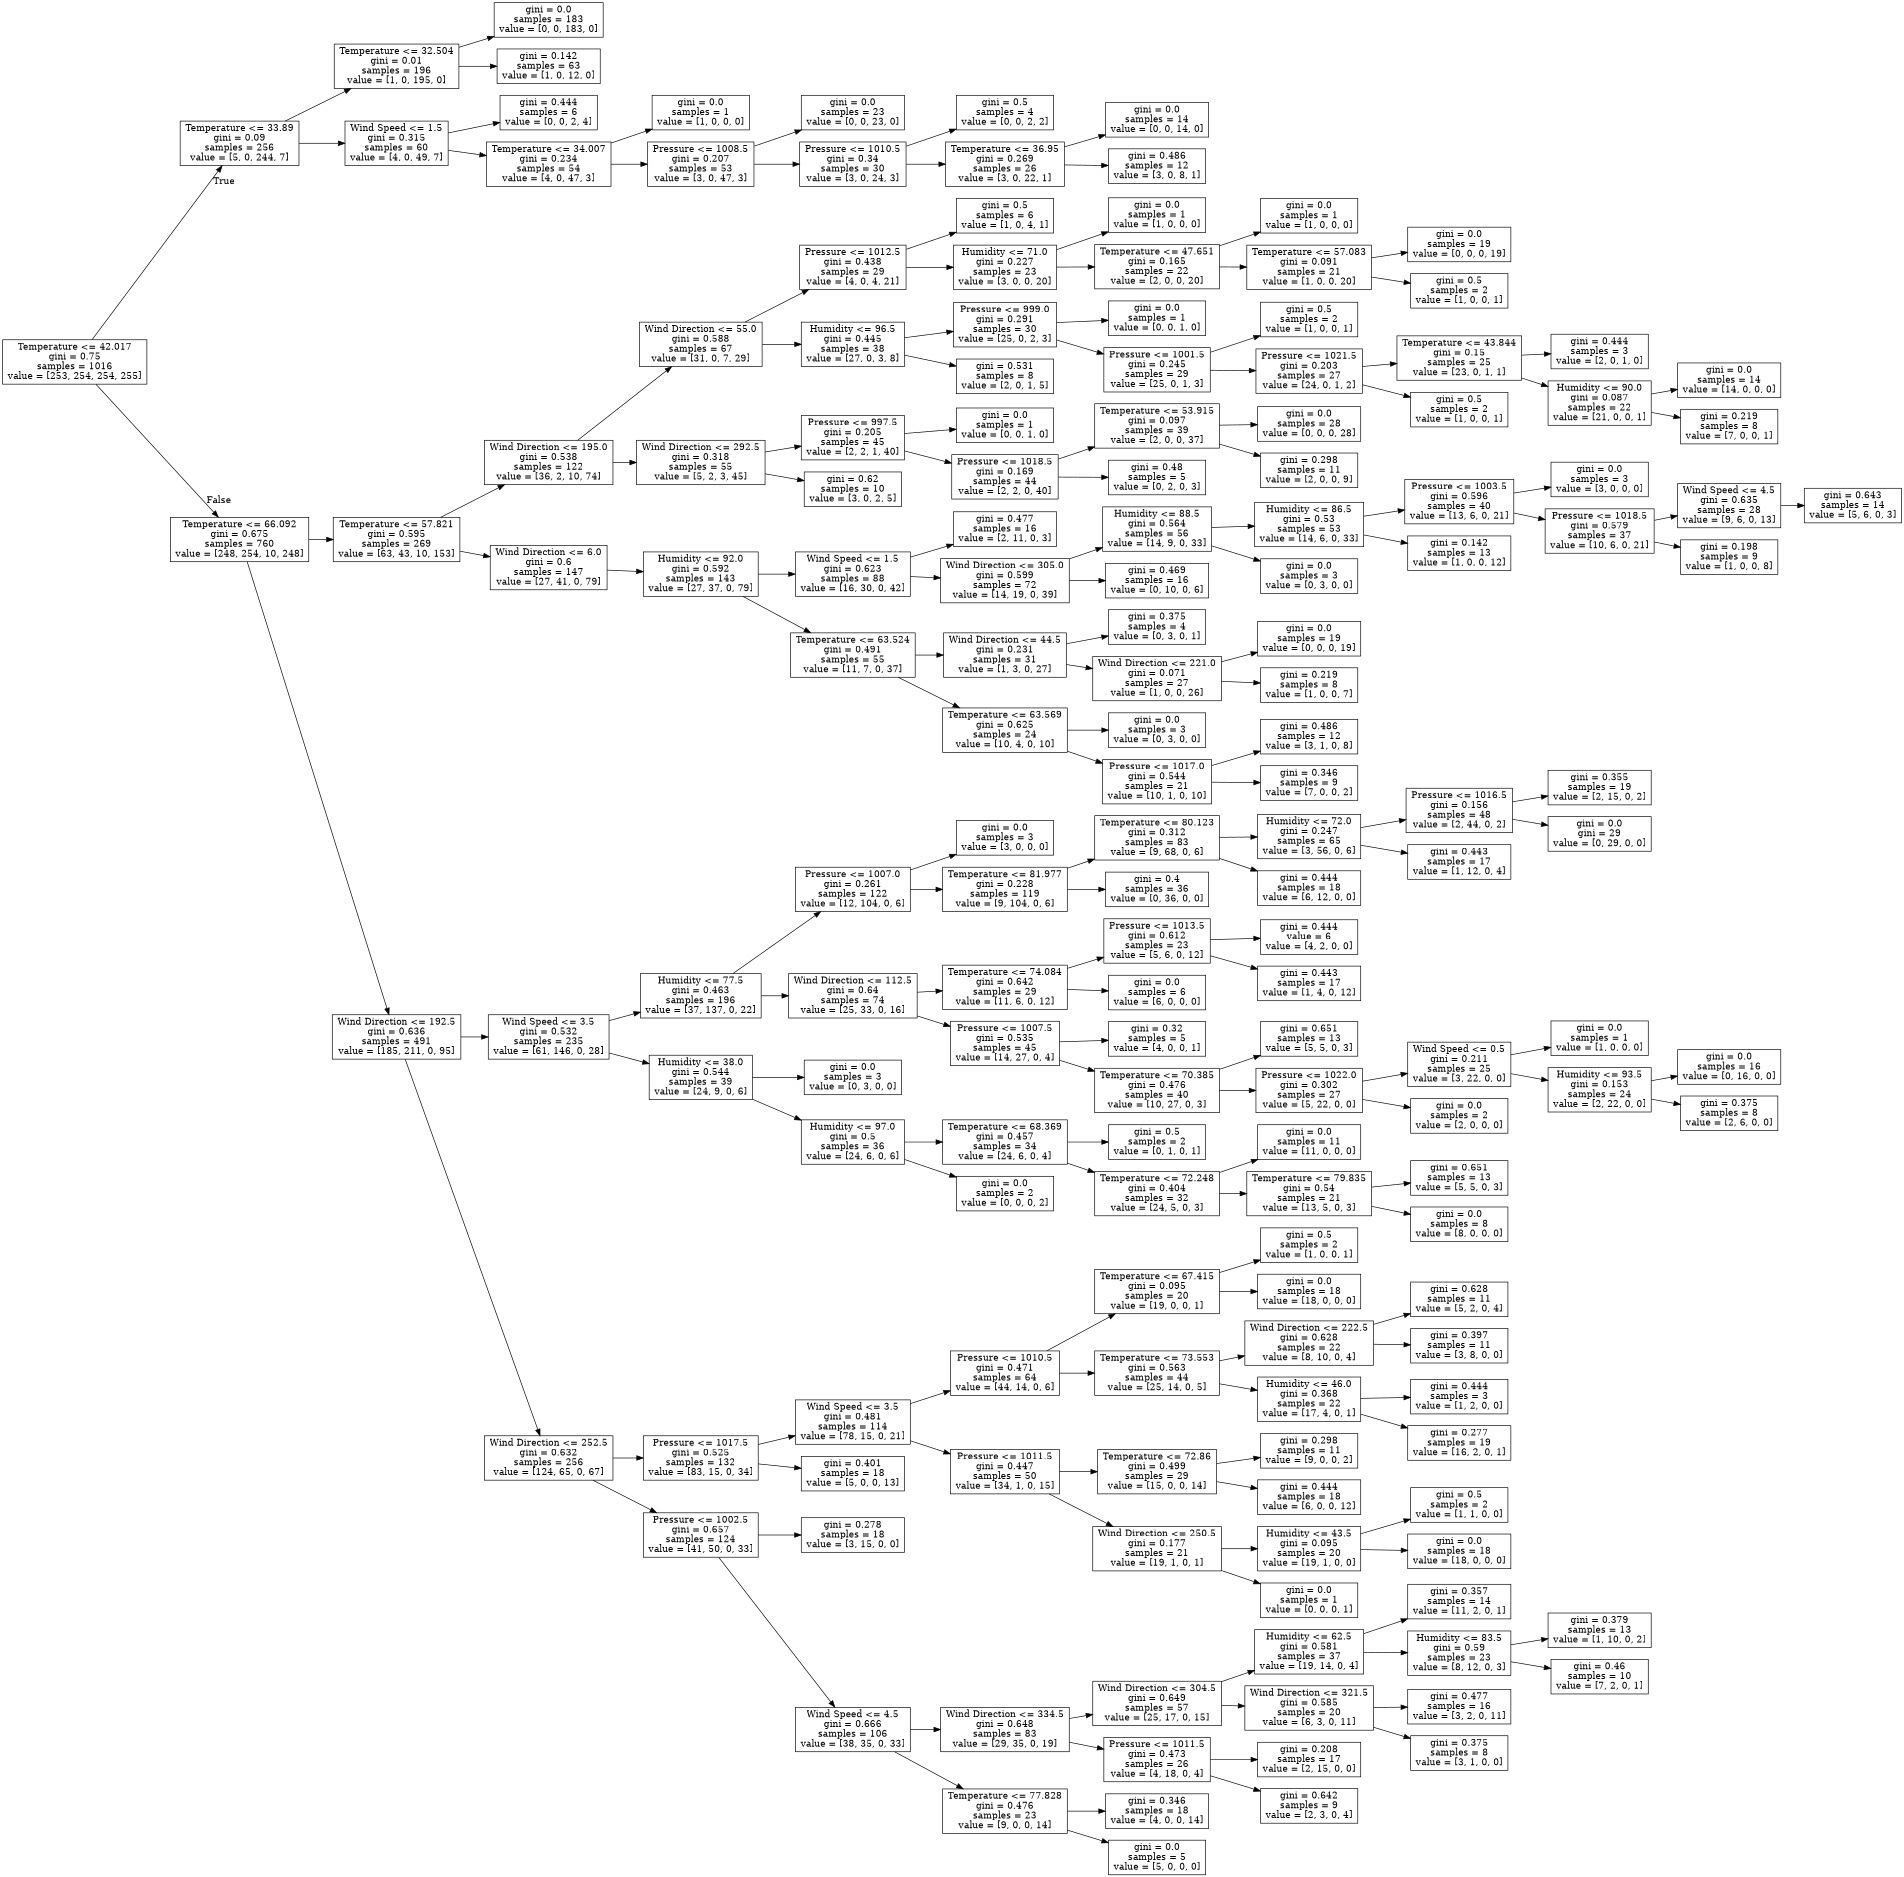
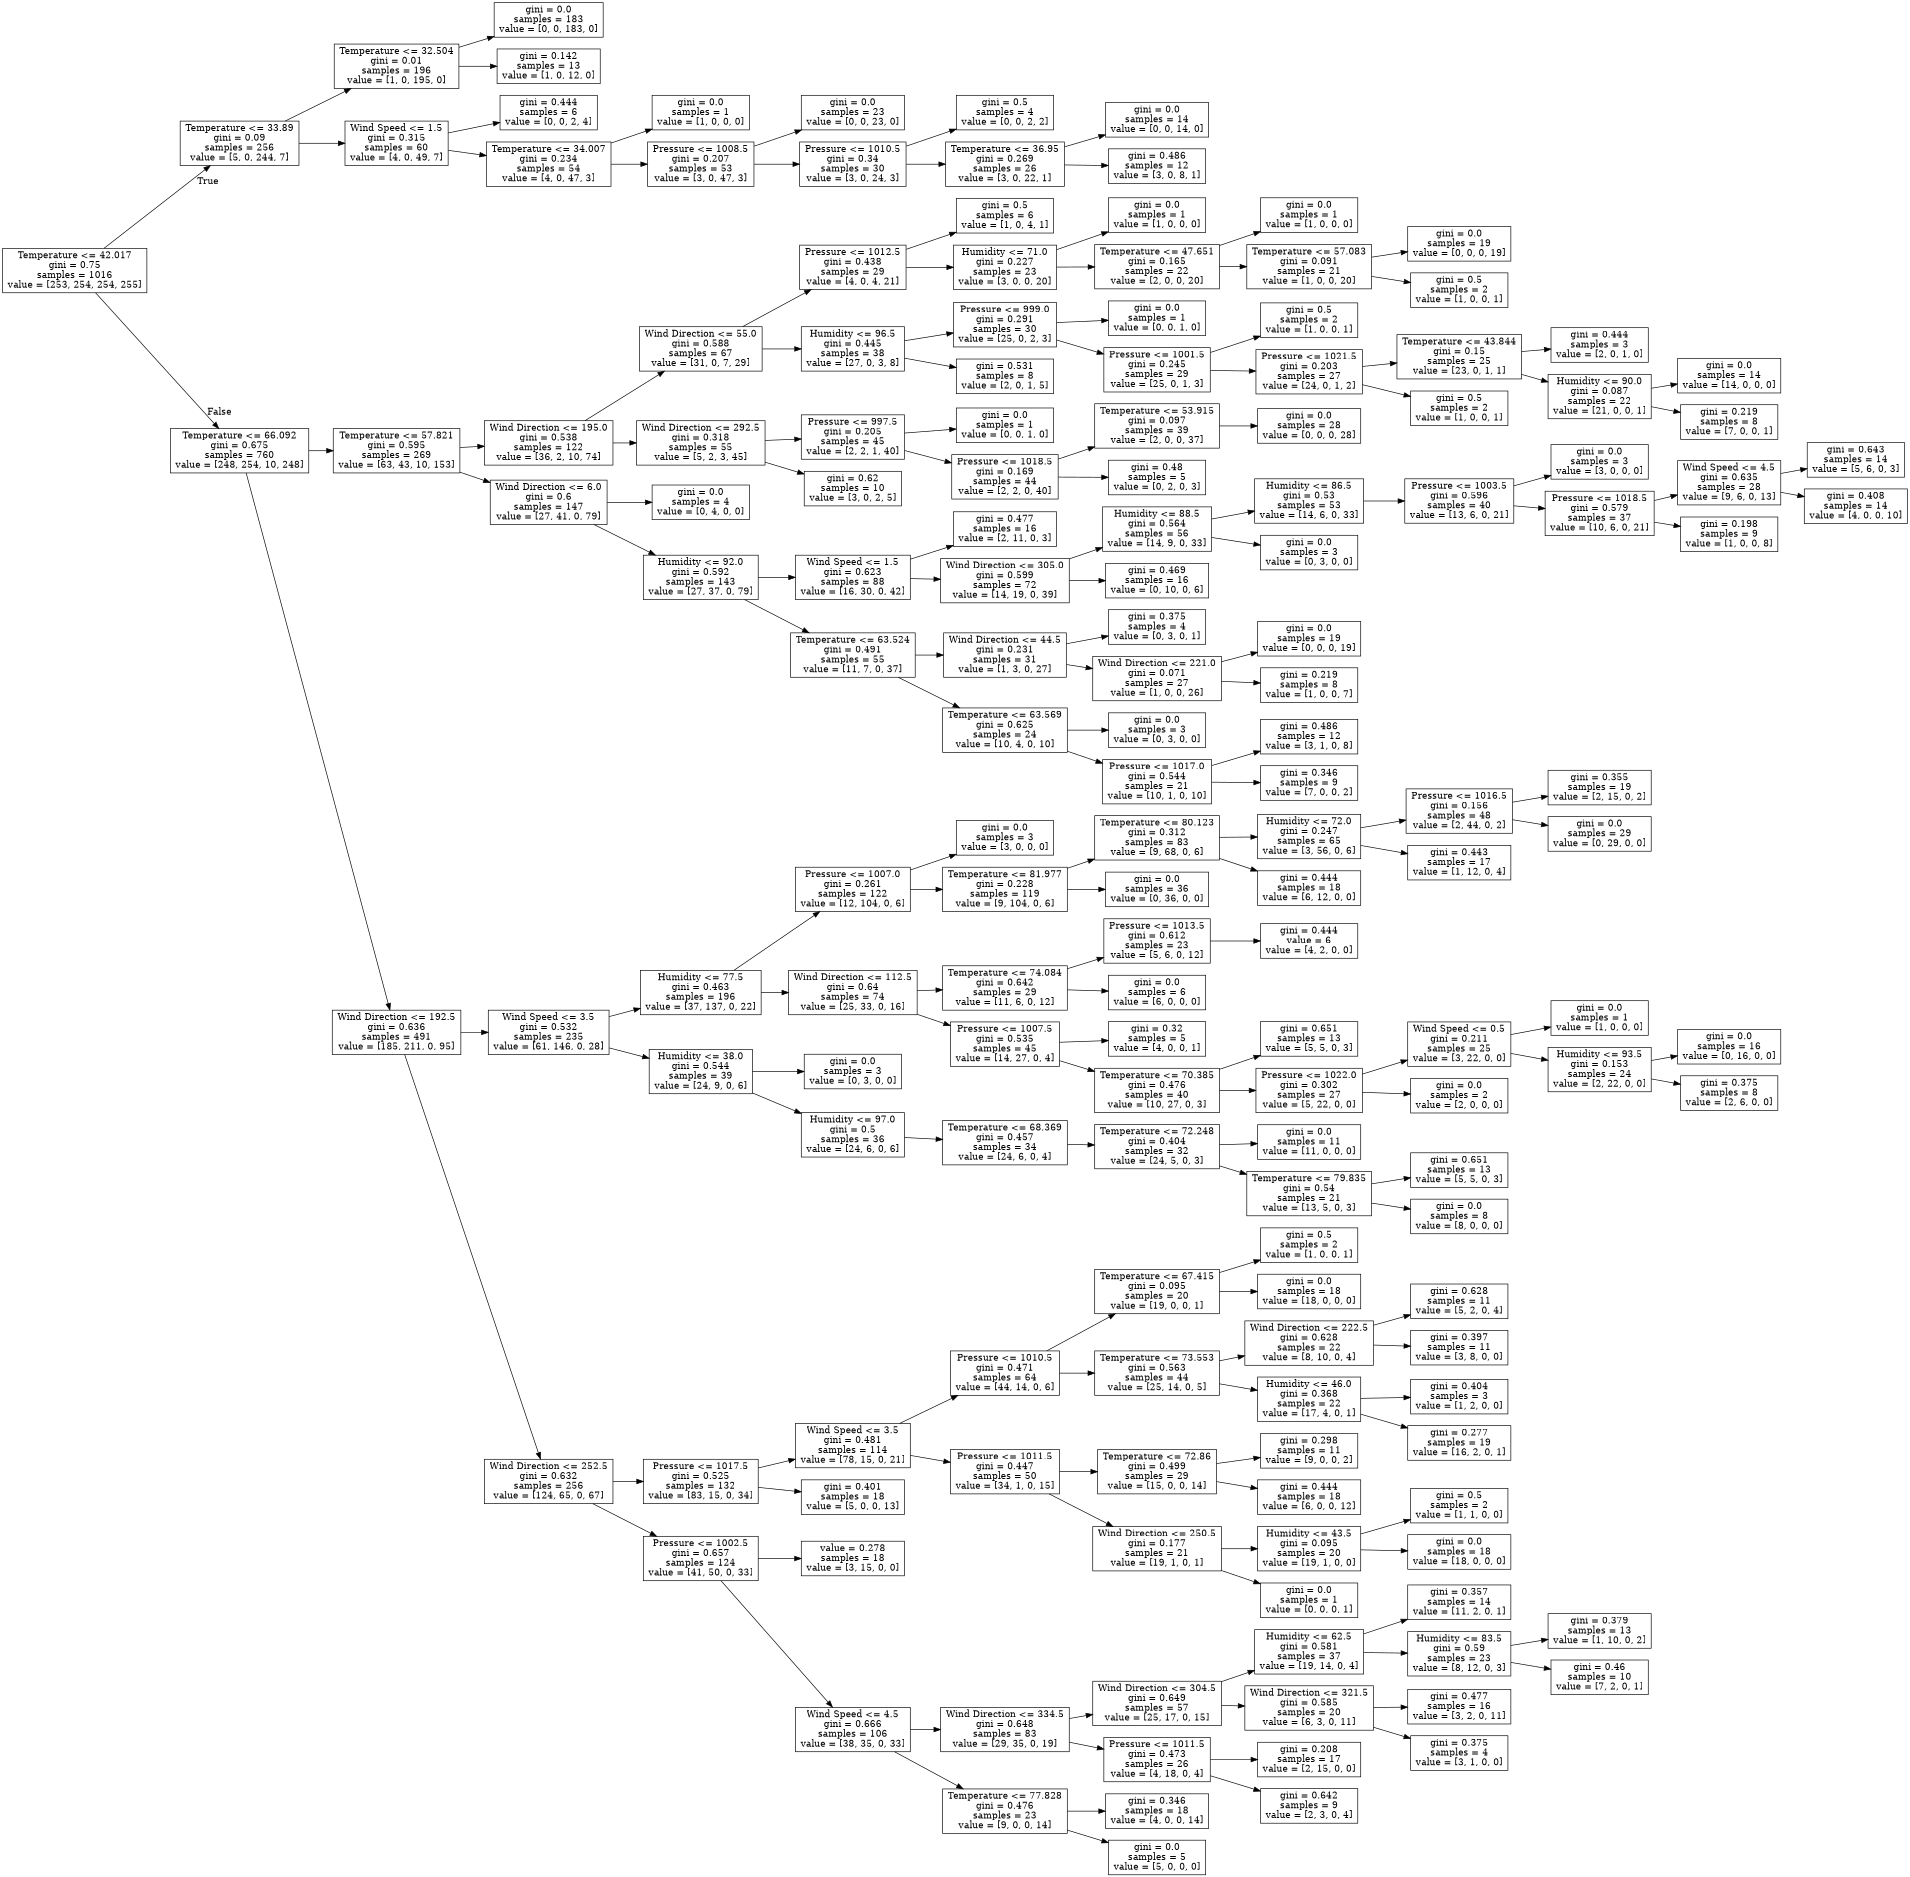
(549, 66) -> (549, 66)
(1309, 470) -> none
none -> (701, 502)
none -> (1856, 506)
(1459, 553) -> none
(1600, 834) -> (1600, 834)
(1157, 889) -> (1157, 889)
(1309, 983) -> none
(1157, 1142) -> none
(1005, 1194) -> none
(1459, 1397) -> (1459, 1397)
(853, 1535) -> (853, 1559)
(1459, 1753) -> (1459, 1753)
